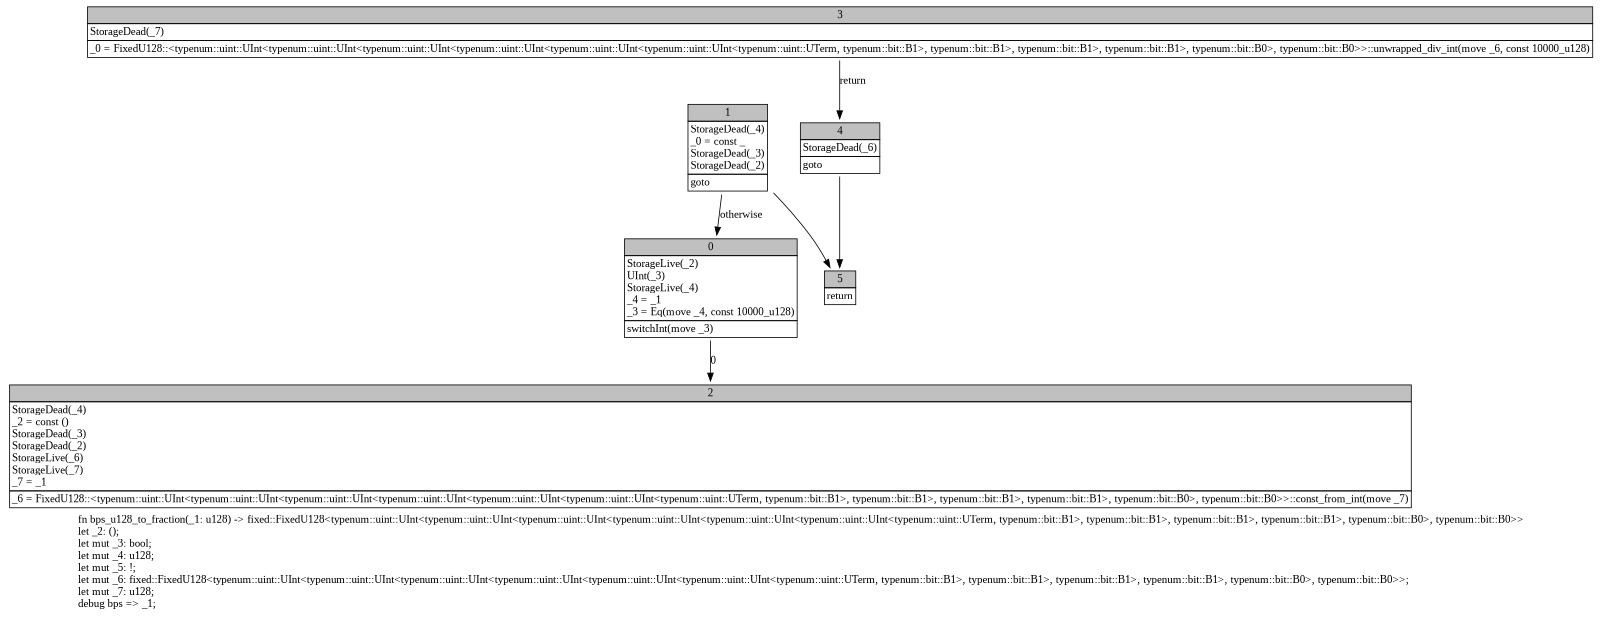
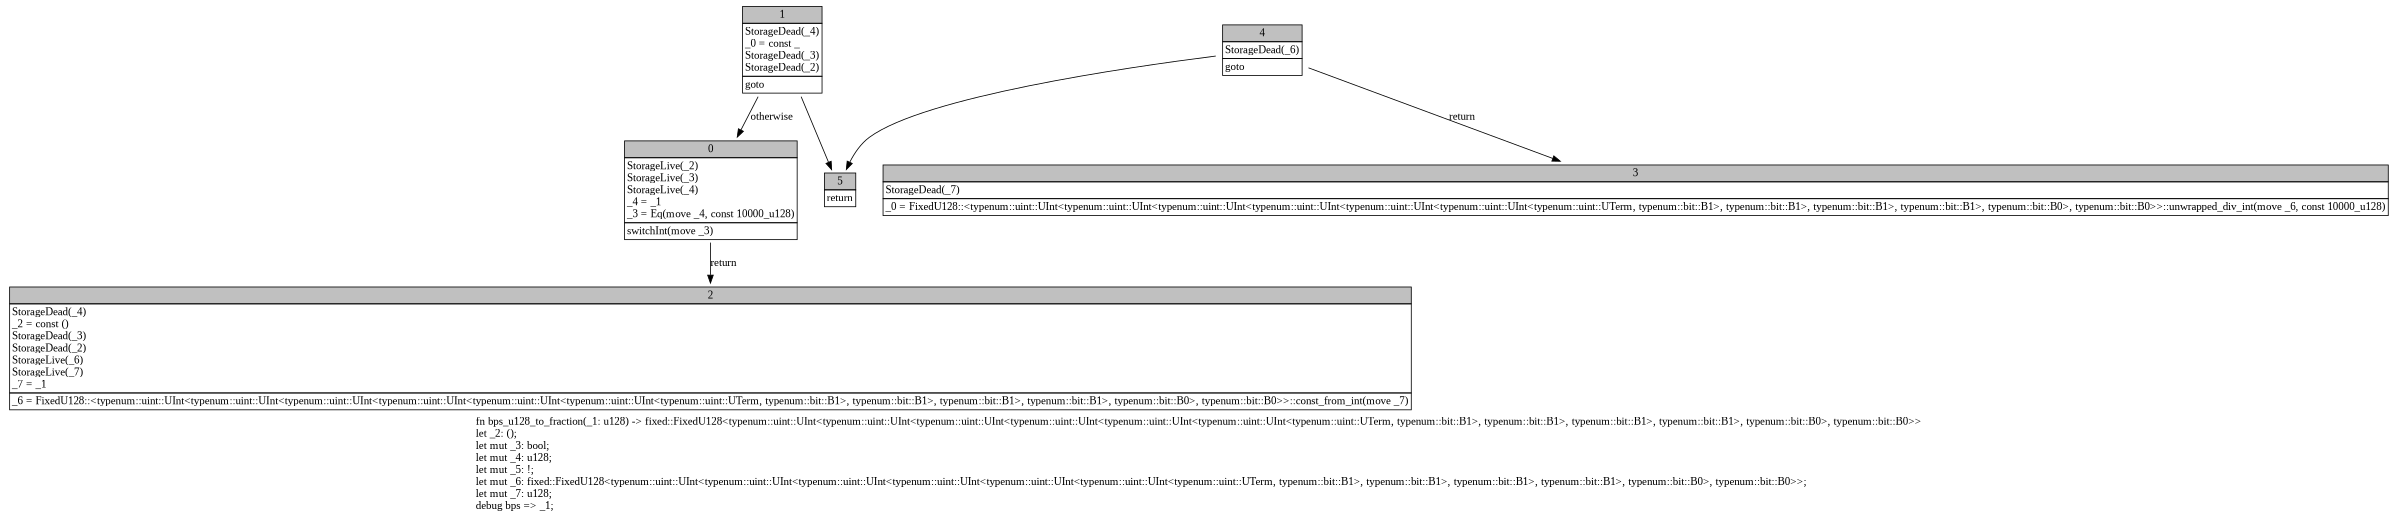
(840, 86) -> (1431, 113)
(646, 276) -> (663, 178)
(713, 361) -> (724, 263)
